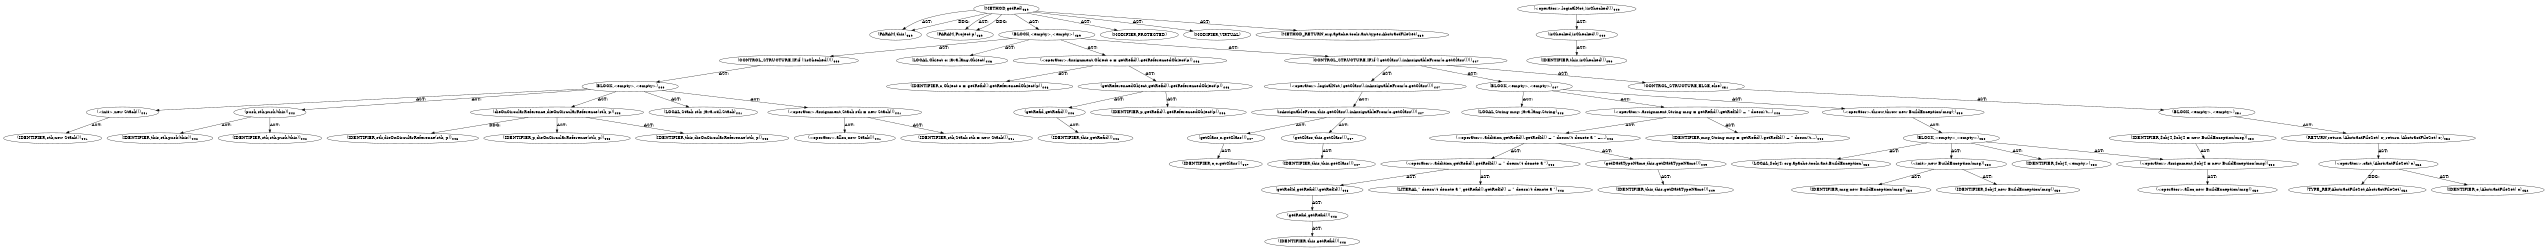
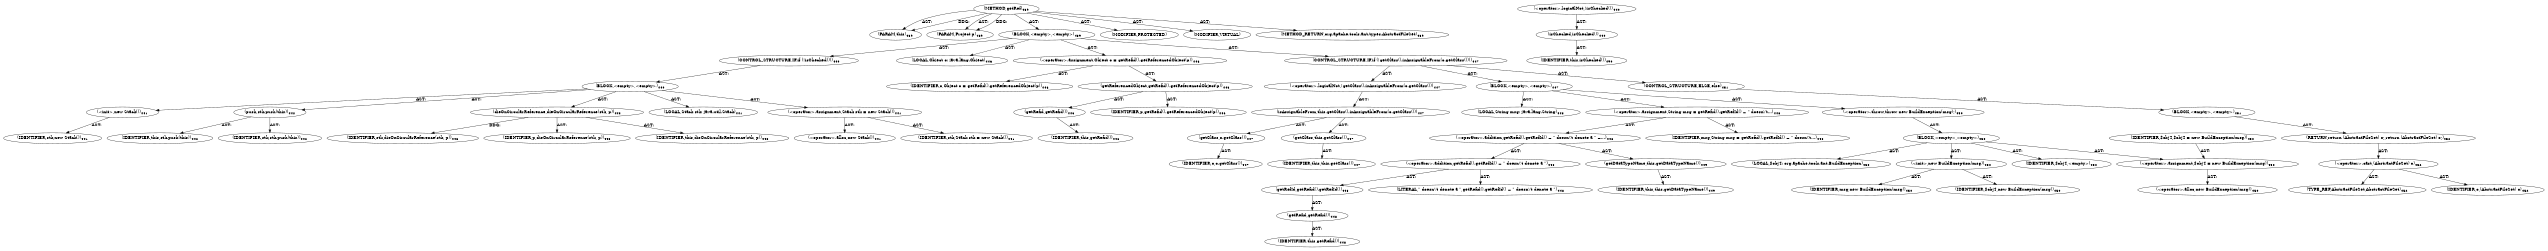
(2375, 177) -> (2375, 177)
